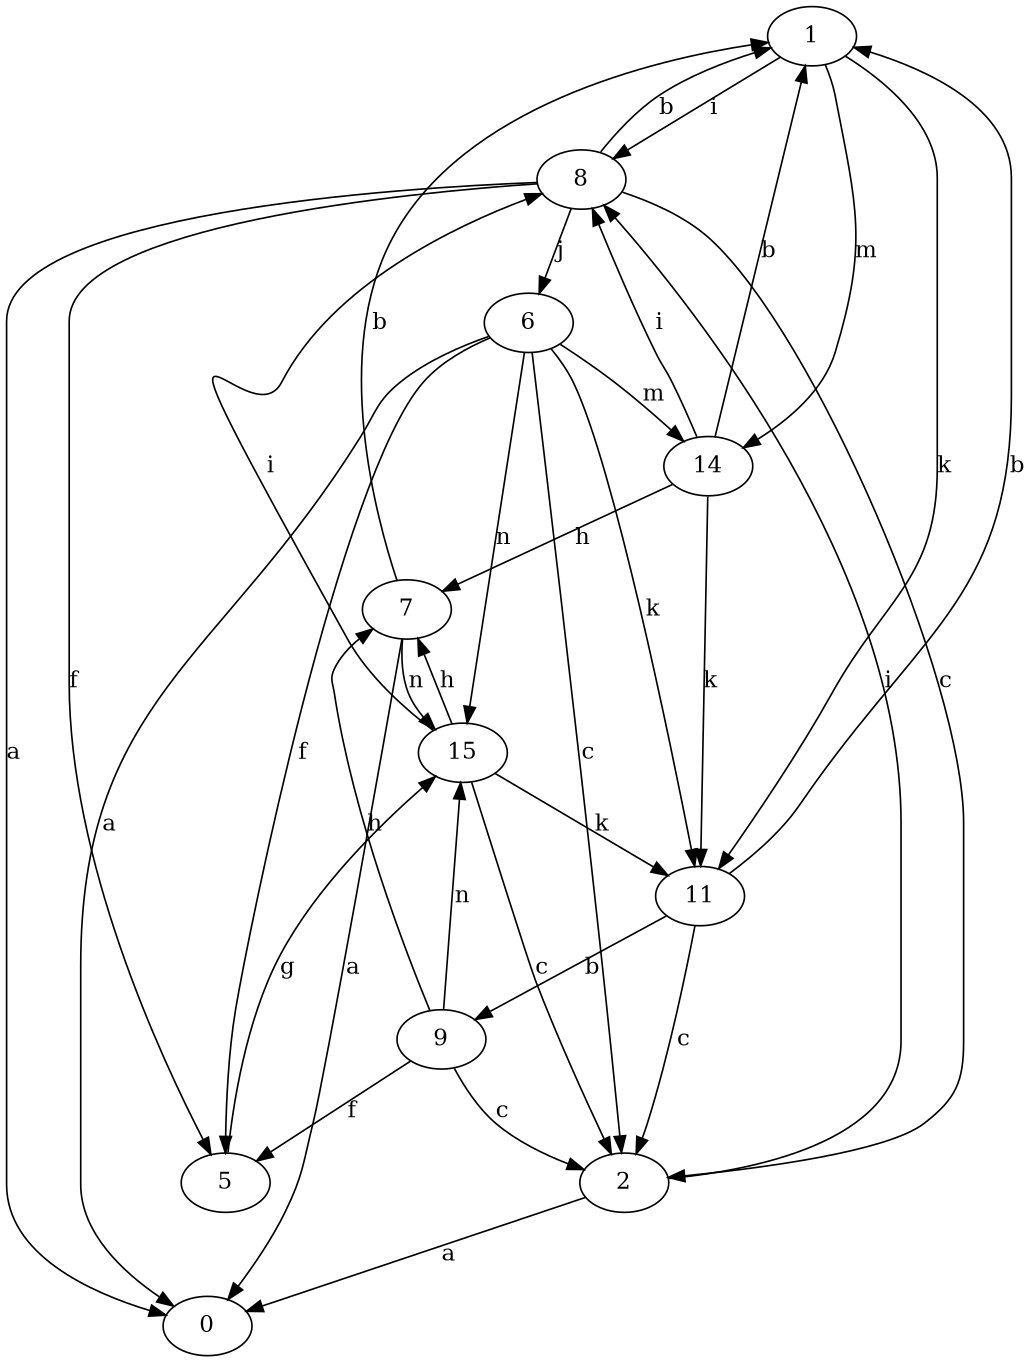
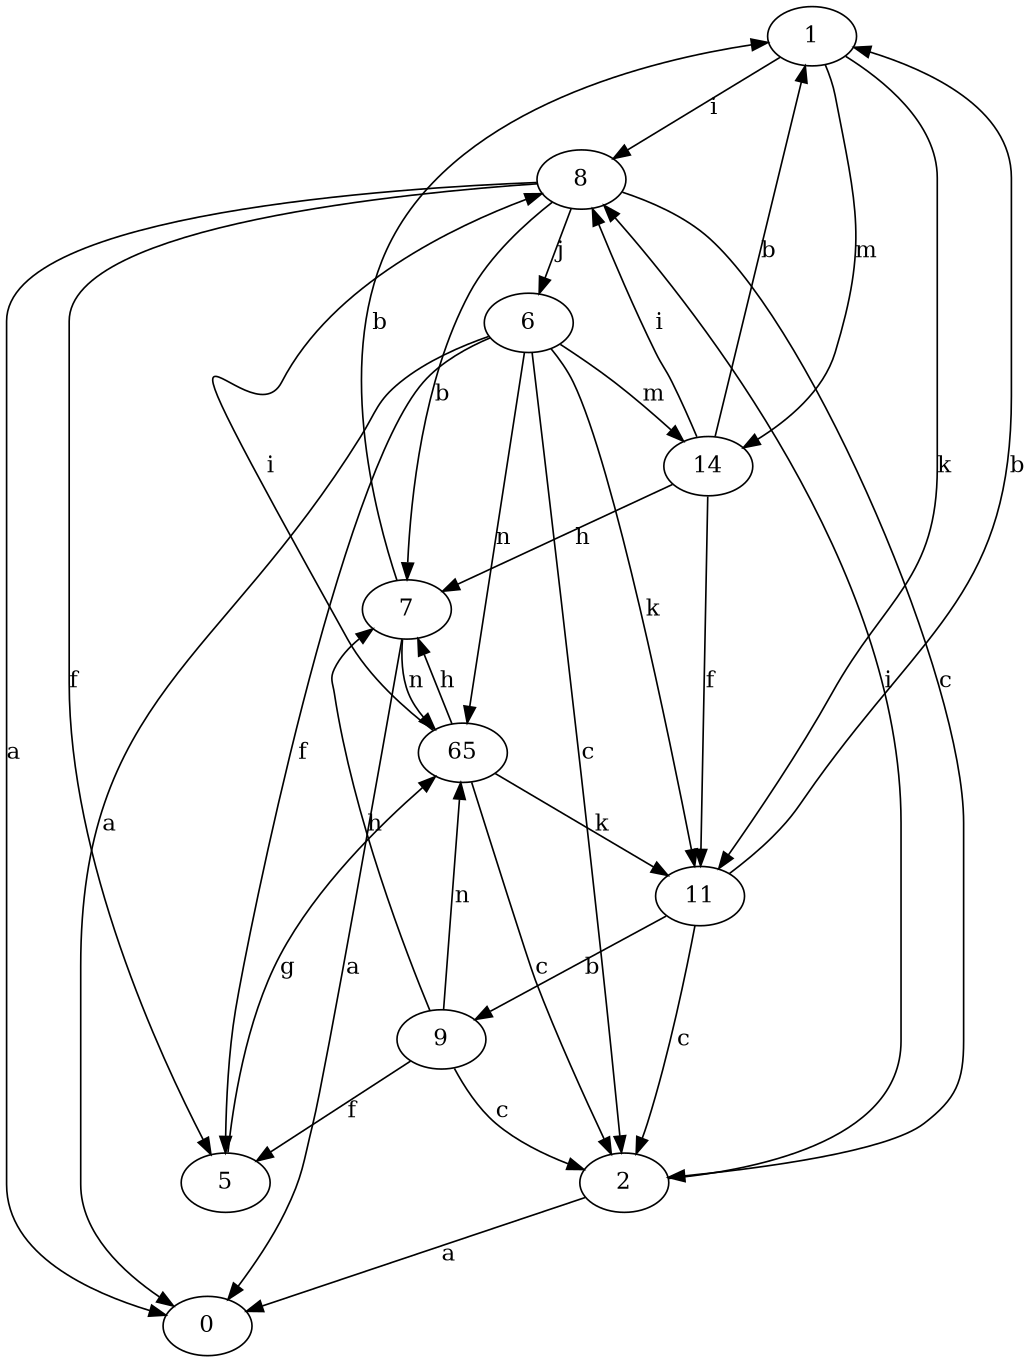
(669, 89) -> (450, 336)
(711, 681) -> (711, 681)
(463, 753) -> (463, 753)
